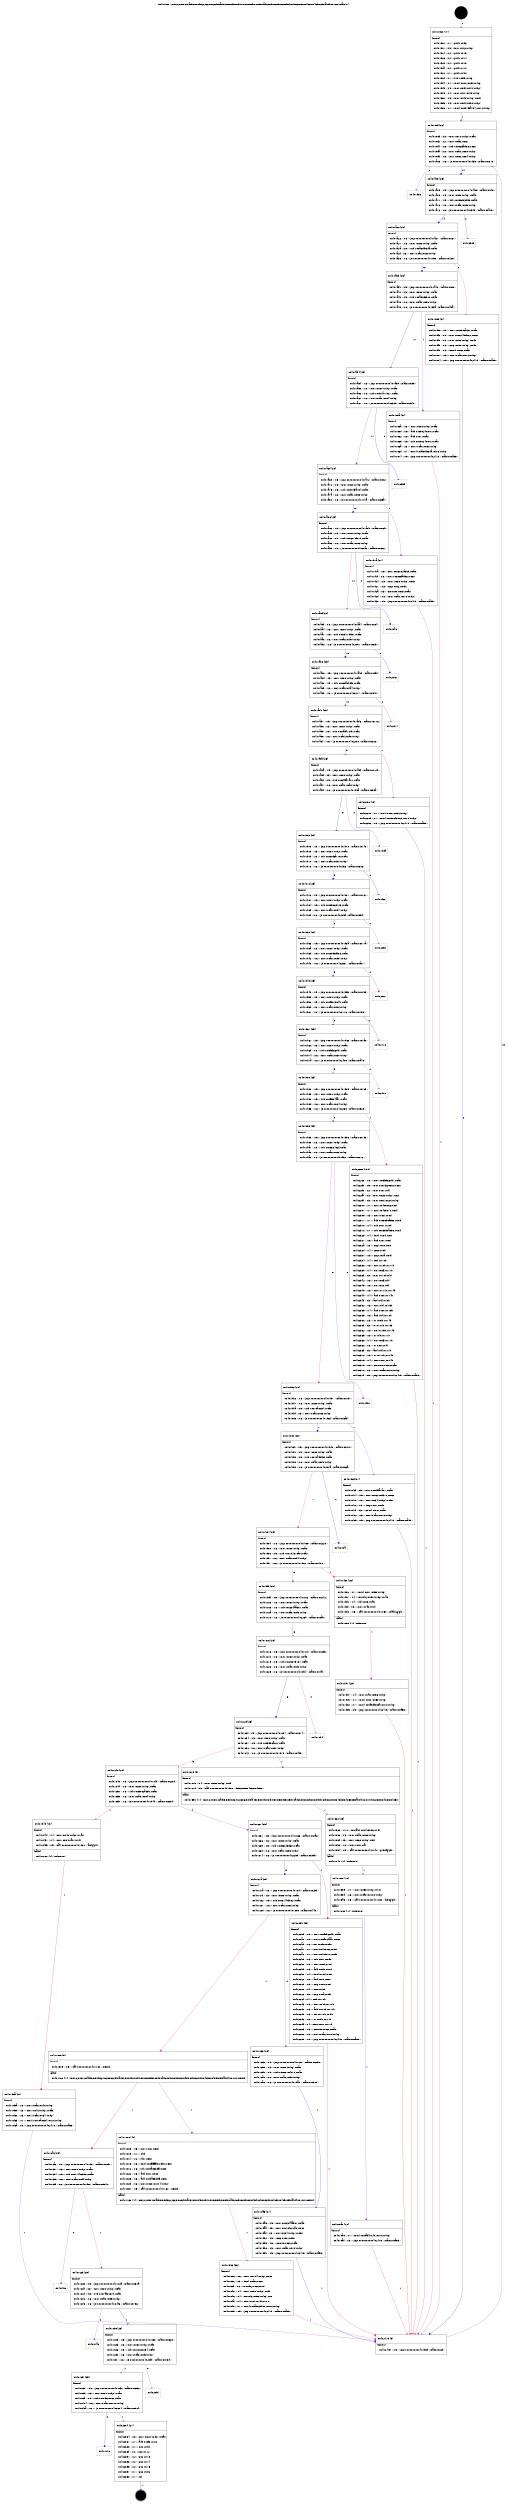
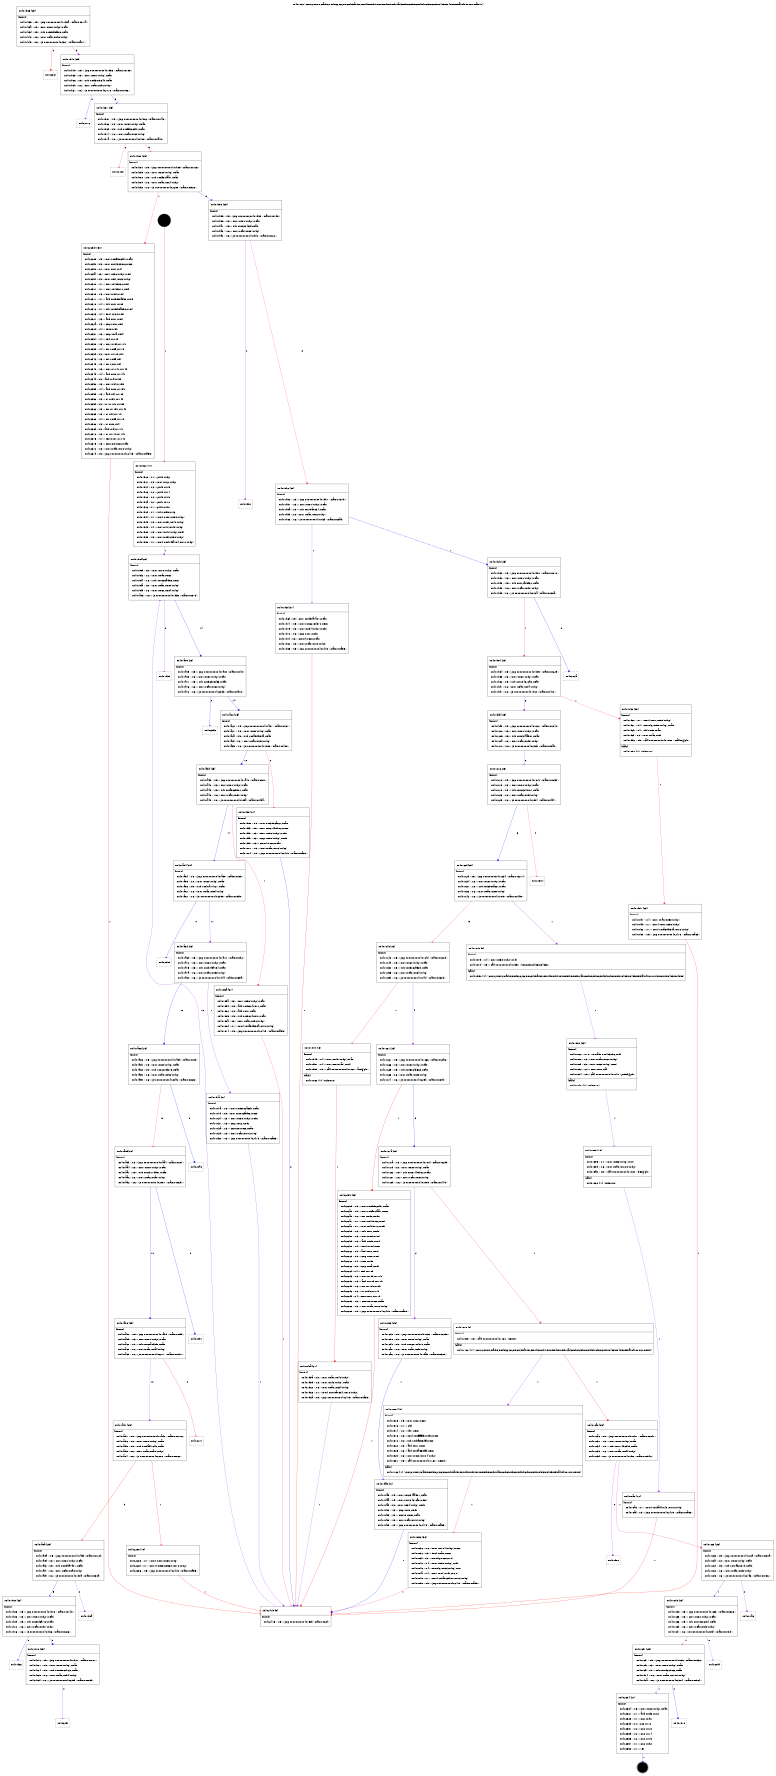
(333, 923) -> none
